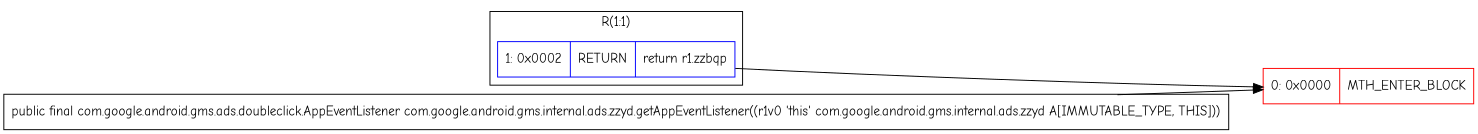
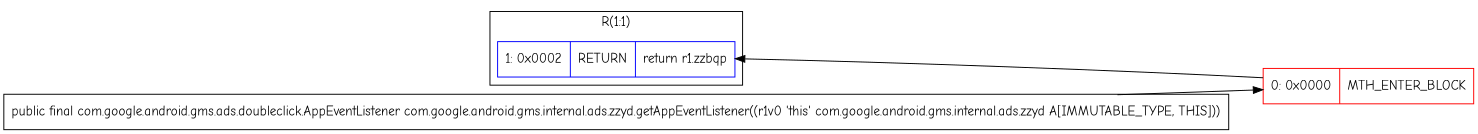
(994, 79) -> (1004, 67)
